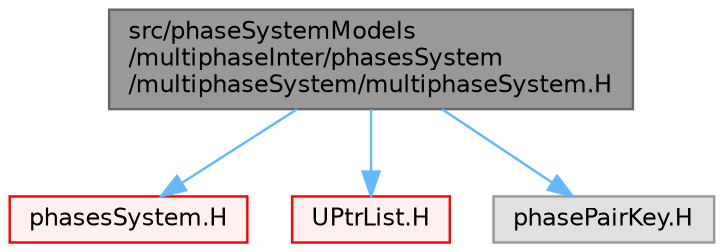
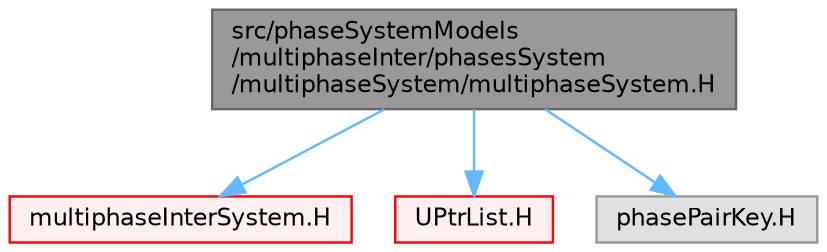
(129, 219) -> (181, 219)
